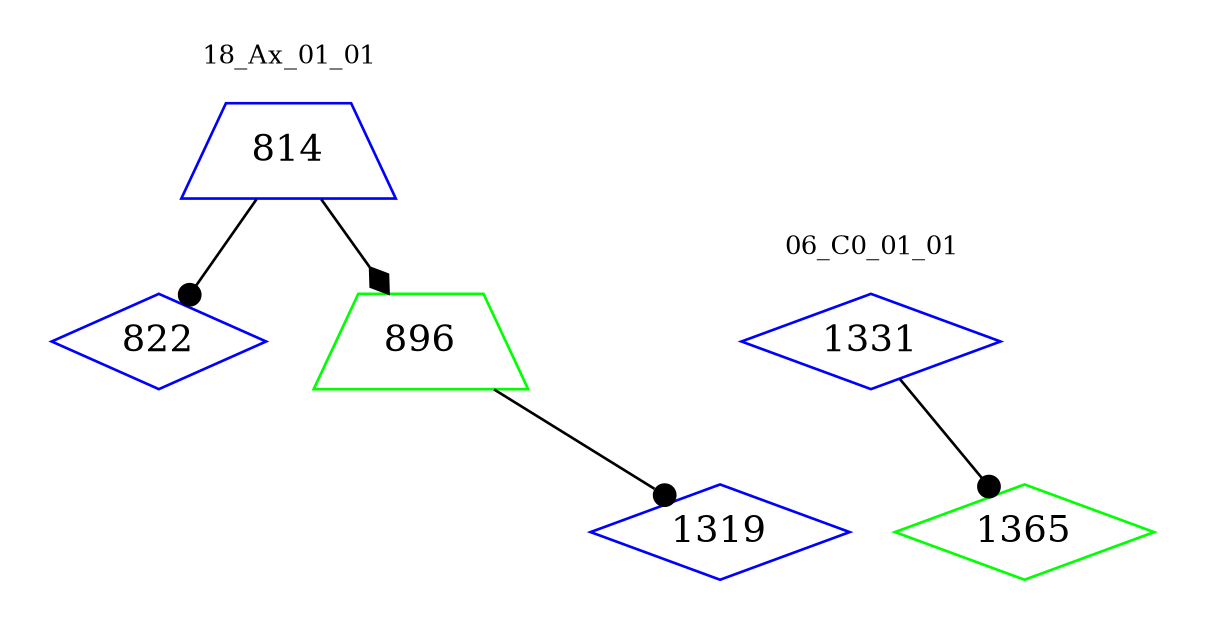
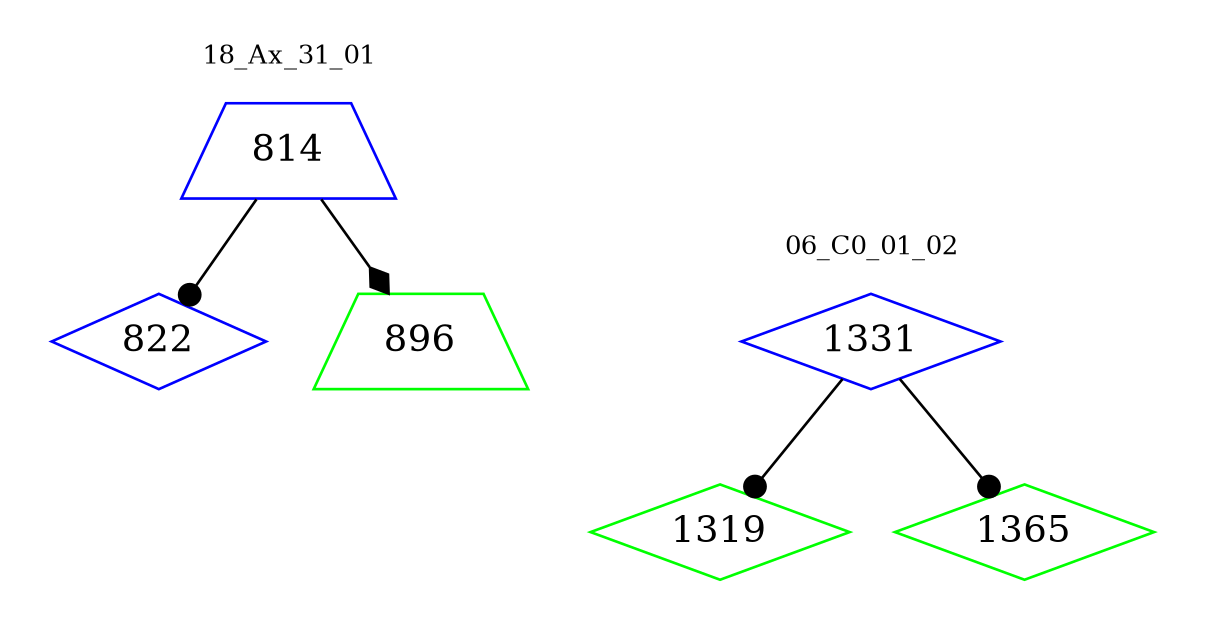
(290, 57) -> (290, 57)
(872, 248) -> (872, 248)
(586, 447) -> (802, 429)
(720, 532) -> (720, 532)
